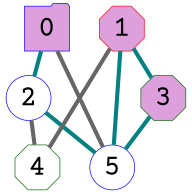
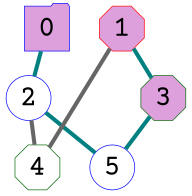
(117, 98) -> none
(82, 104) -> none
